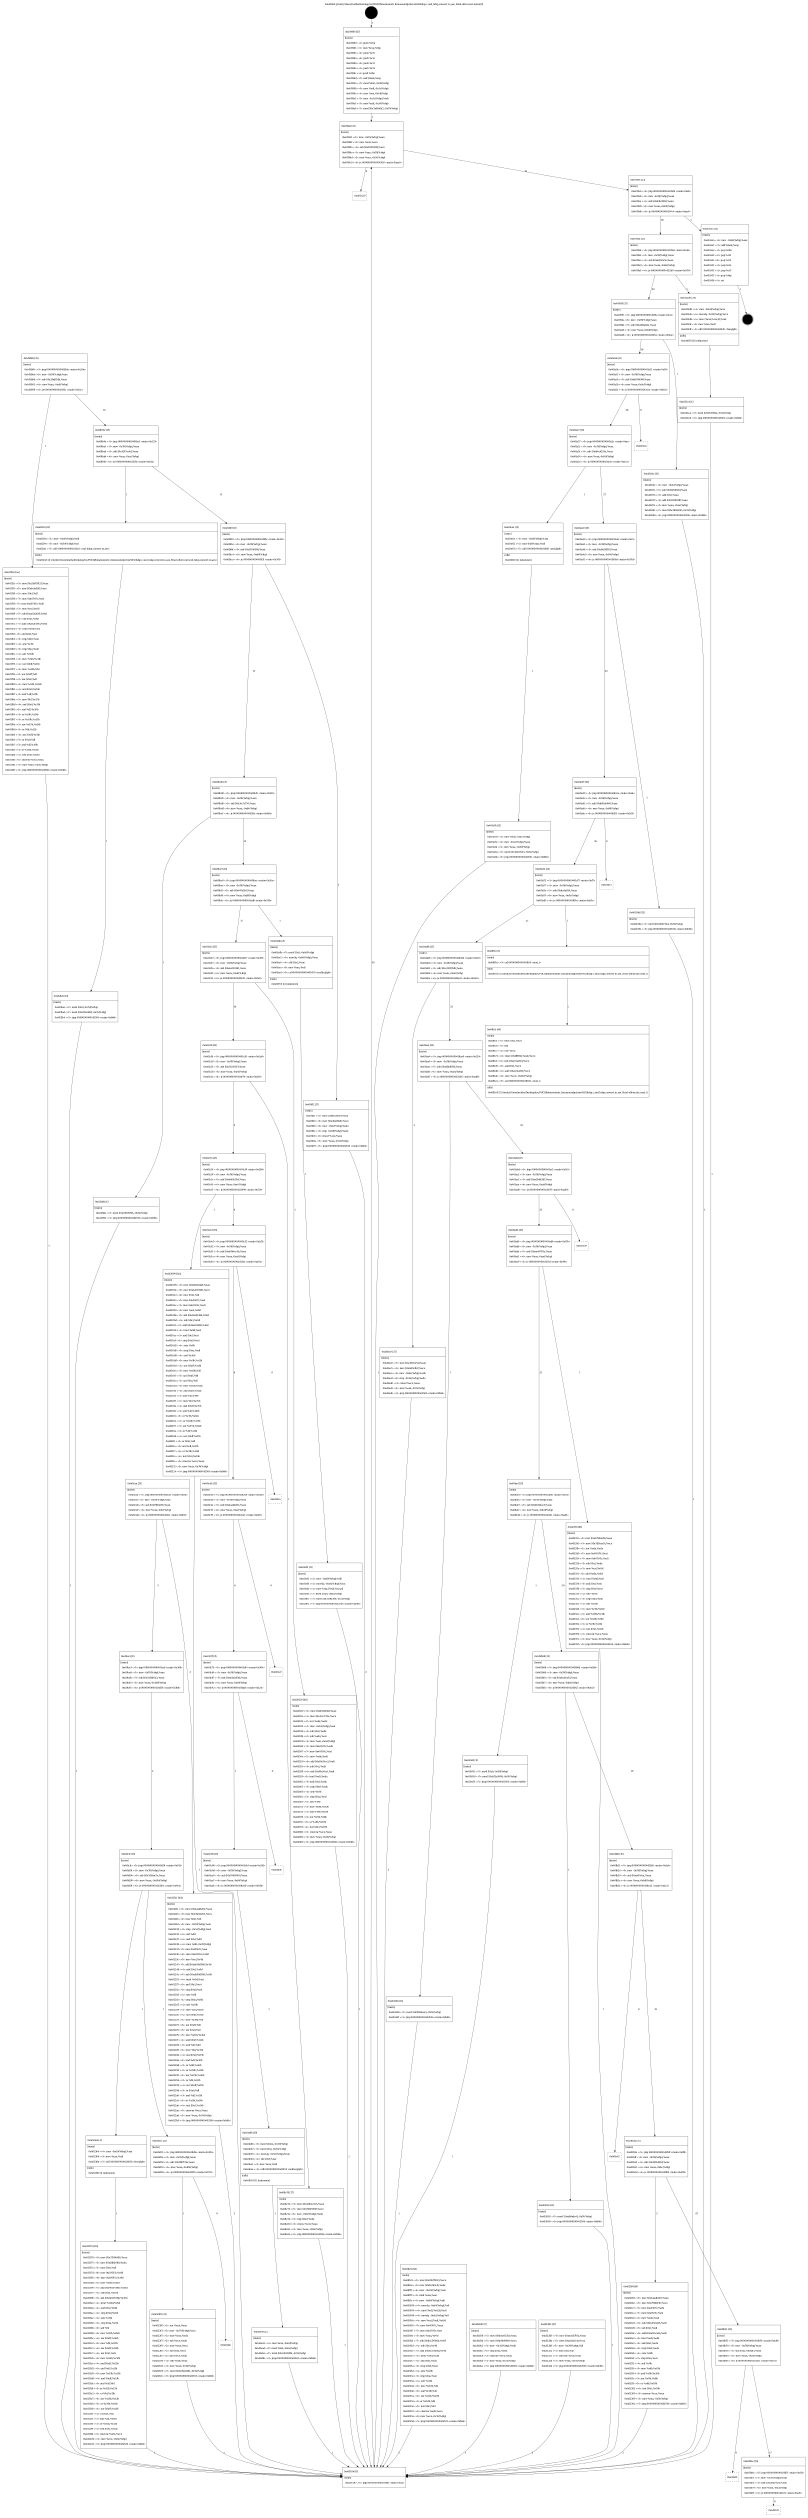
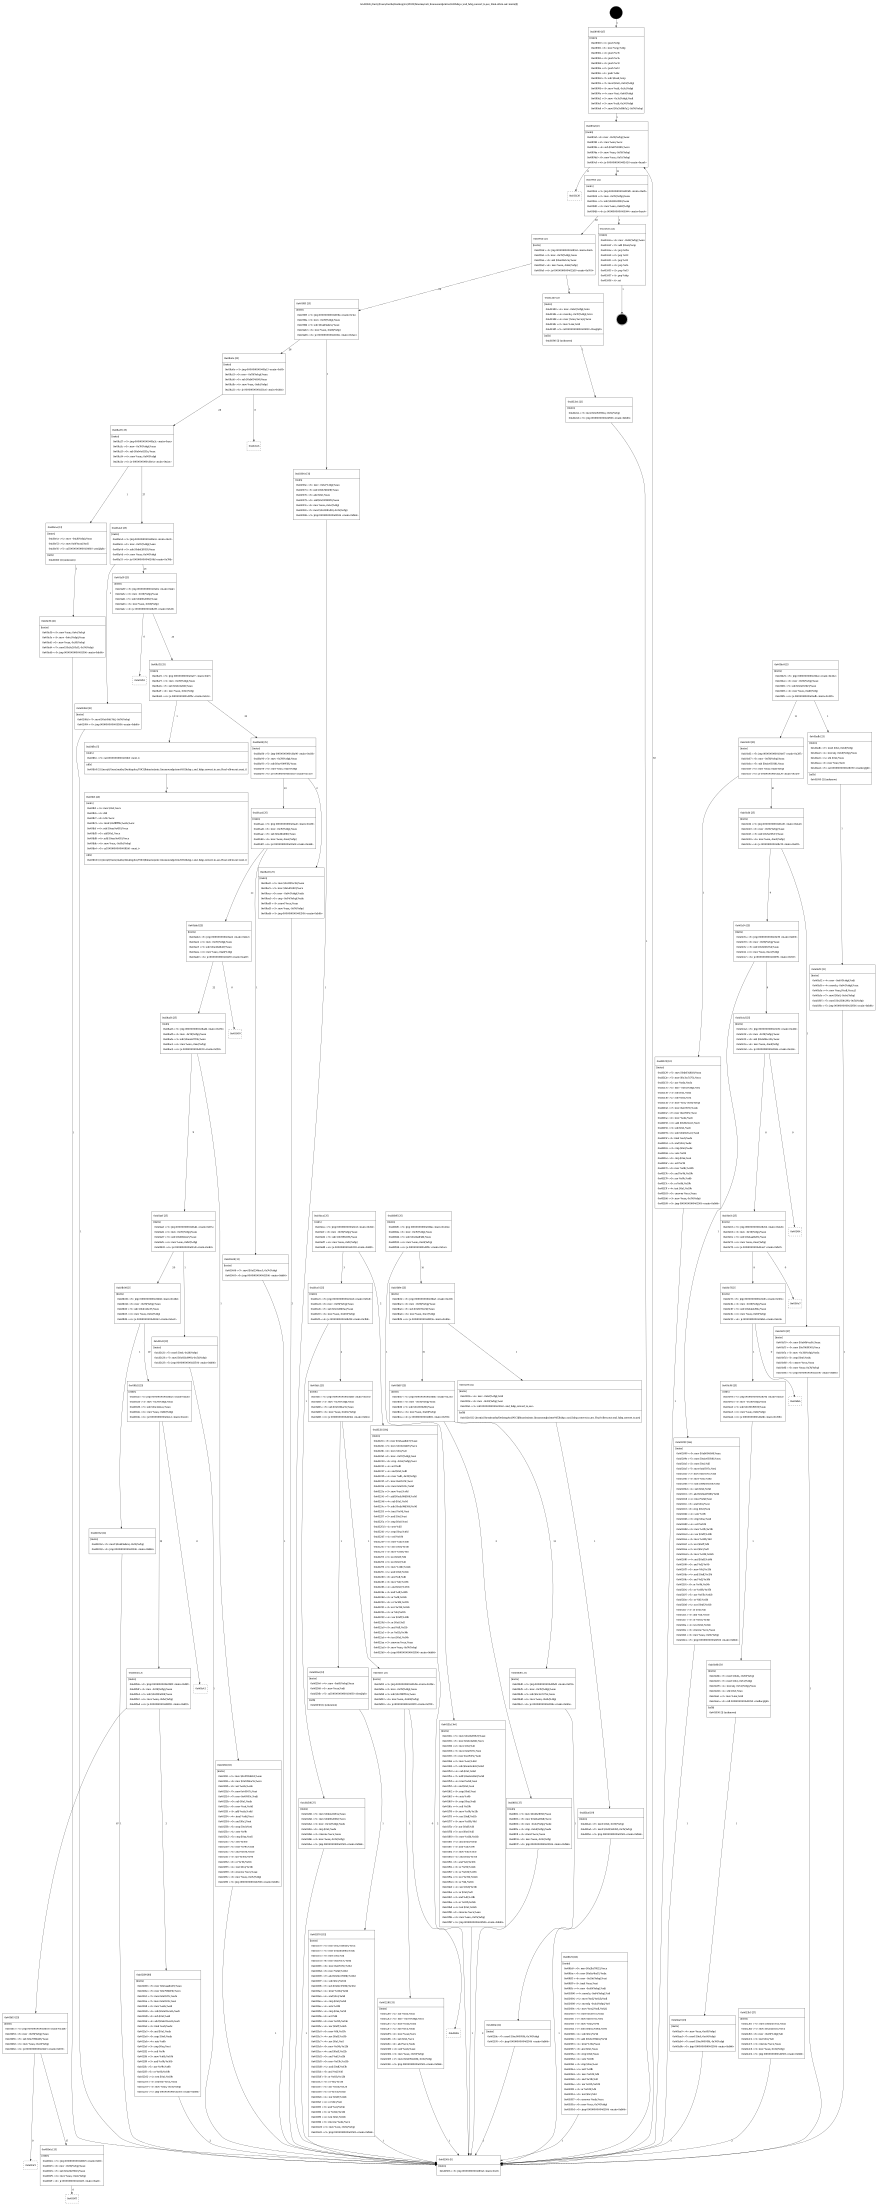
(243, 841) -> none
none -> (302, 1559)
